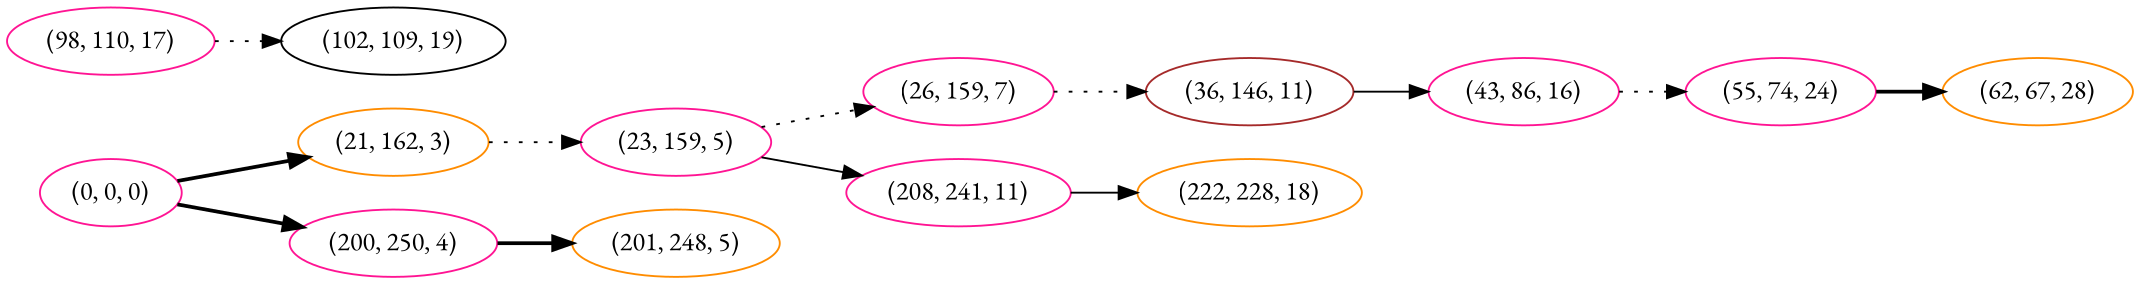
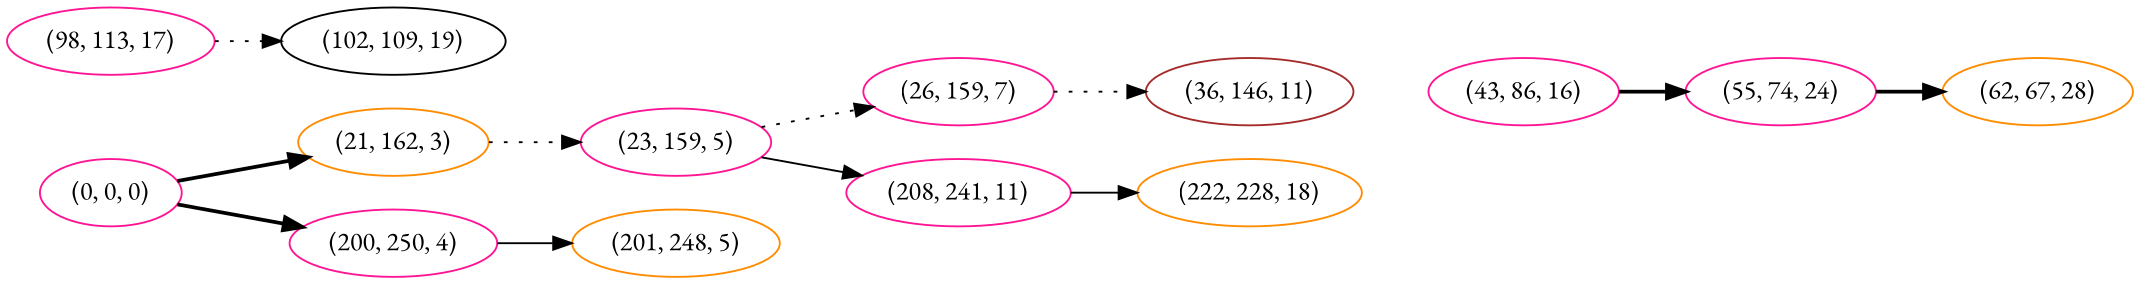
(111, 41) -> (111, 41)
(1382, 92) -> none
(1643, 92) -> (1643, 92)
(525, 243) -> (525, 243)
